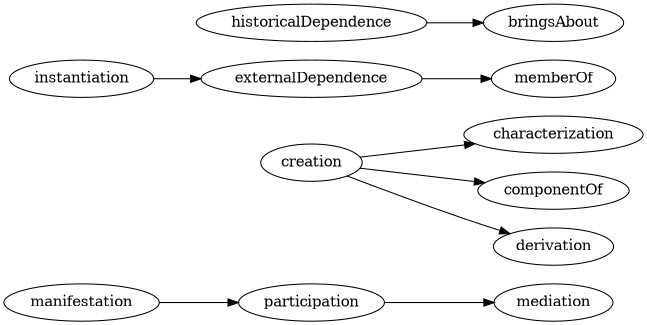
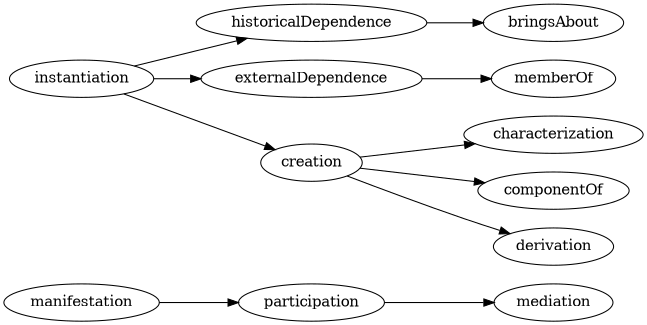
none -> (186, 53)
none -> (195, 120)
